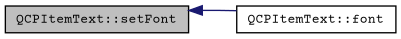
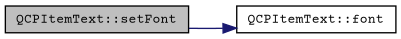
(219, 10) -> (206, 28)
